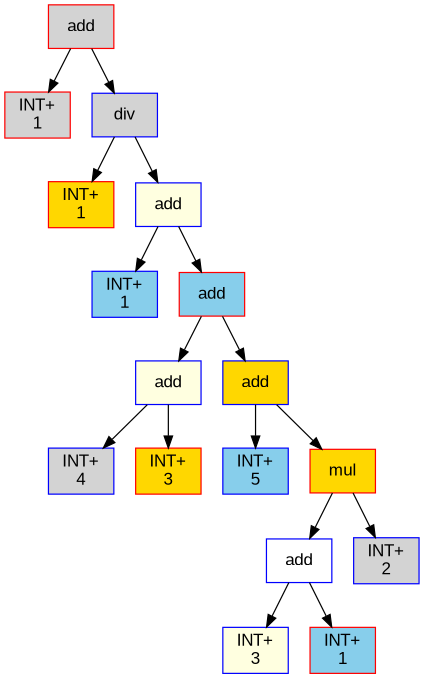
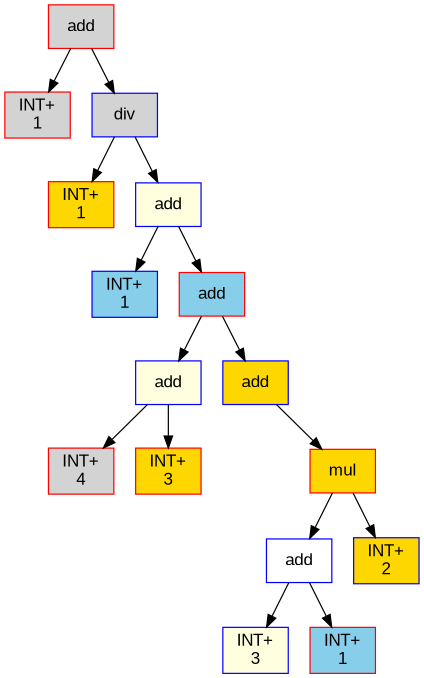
(81, 471) -> (81, 471)
(256, 471) -> none
(386, 561) -> (386, 561)
